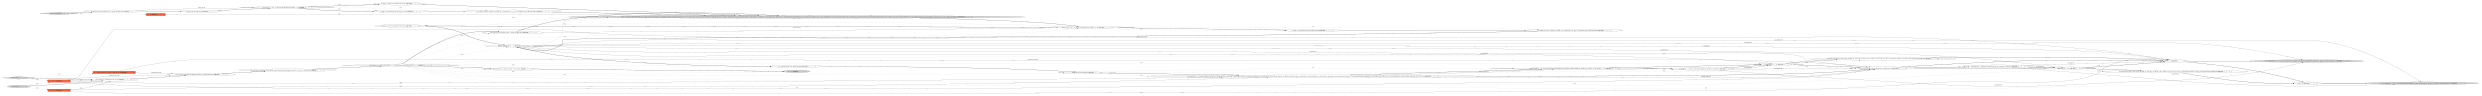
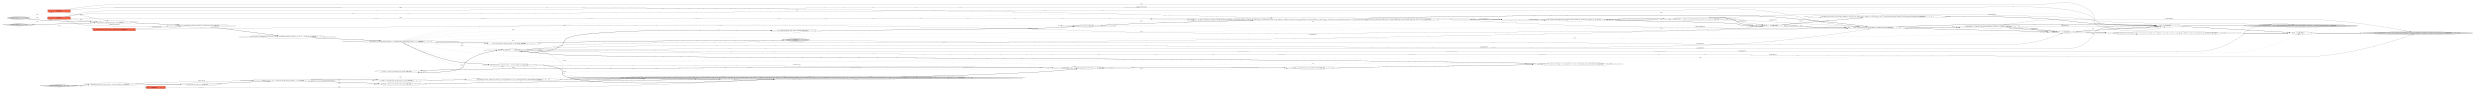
(1298, 49) -> (1436, 43)
